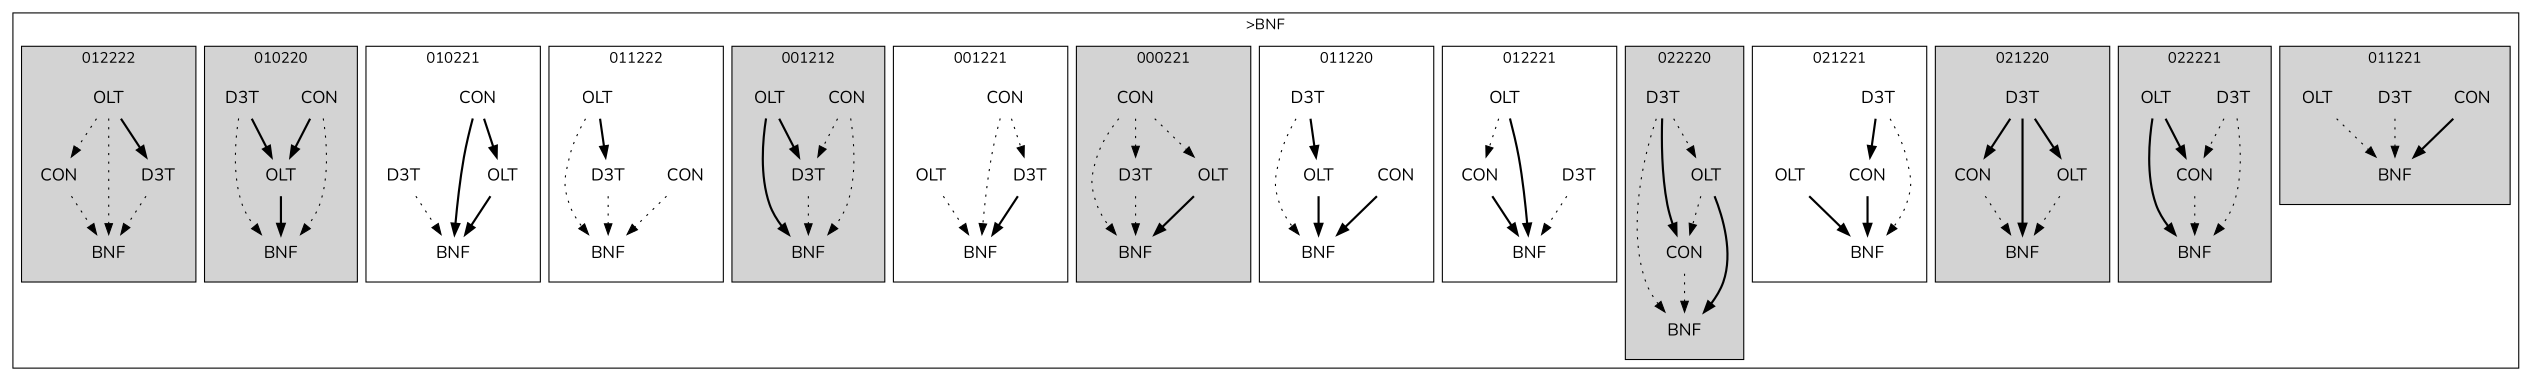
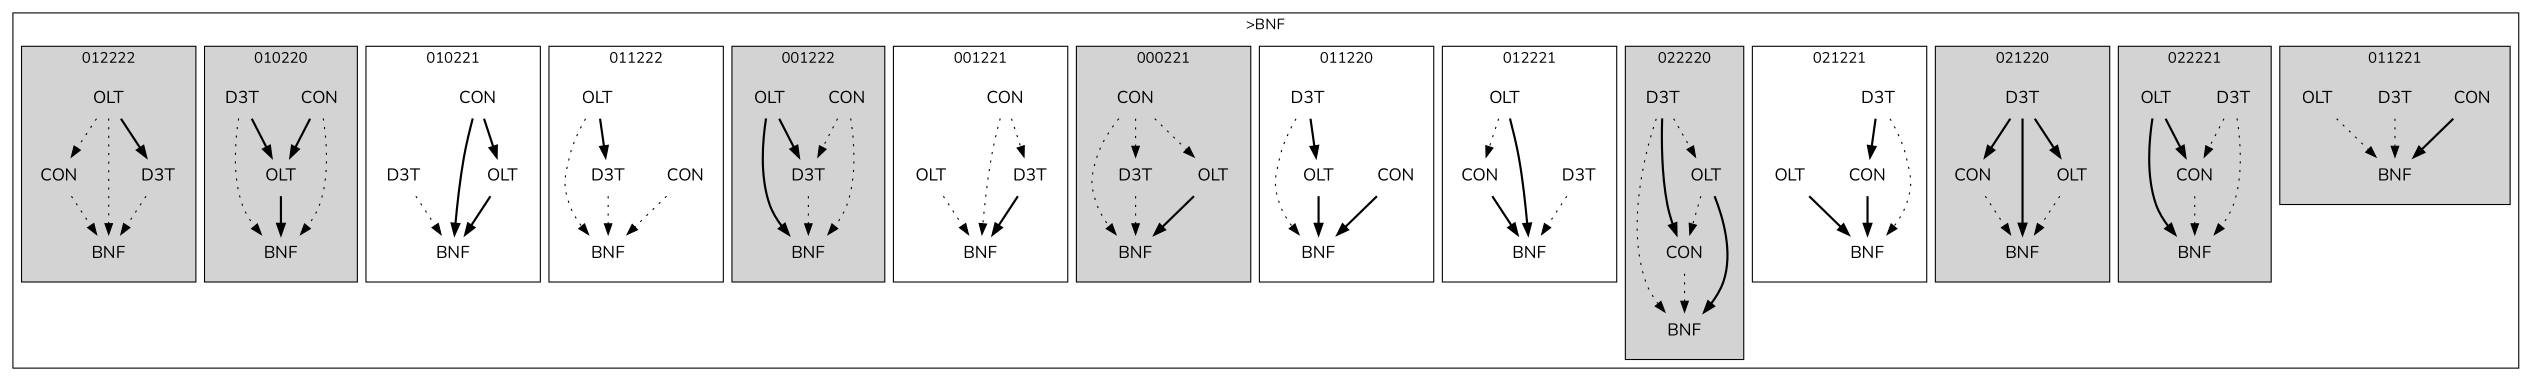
(808, 59) -> (808, 59)
